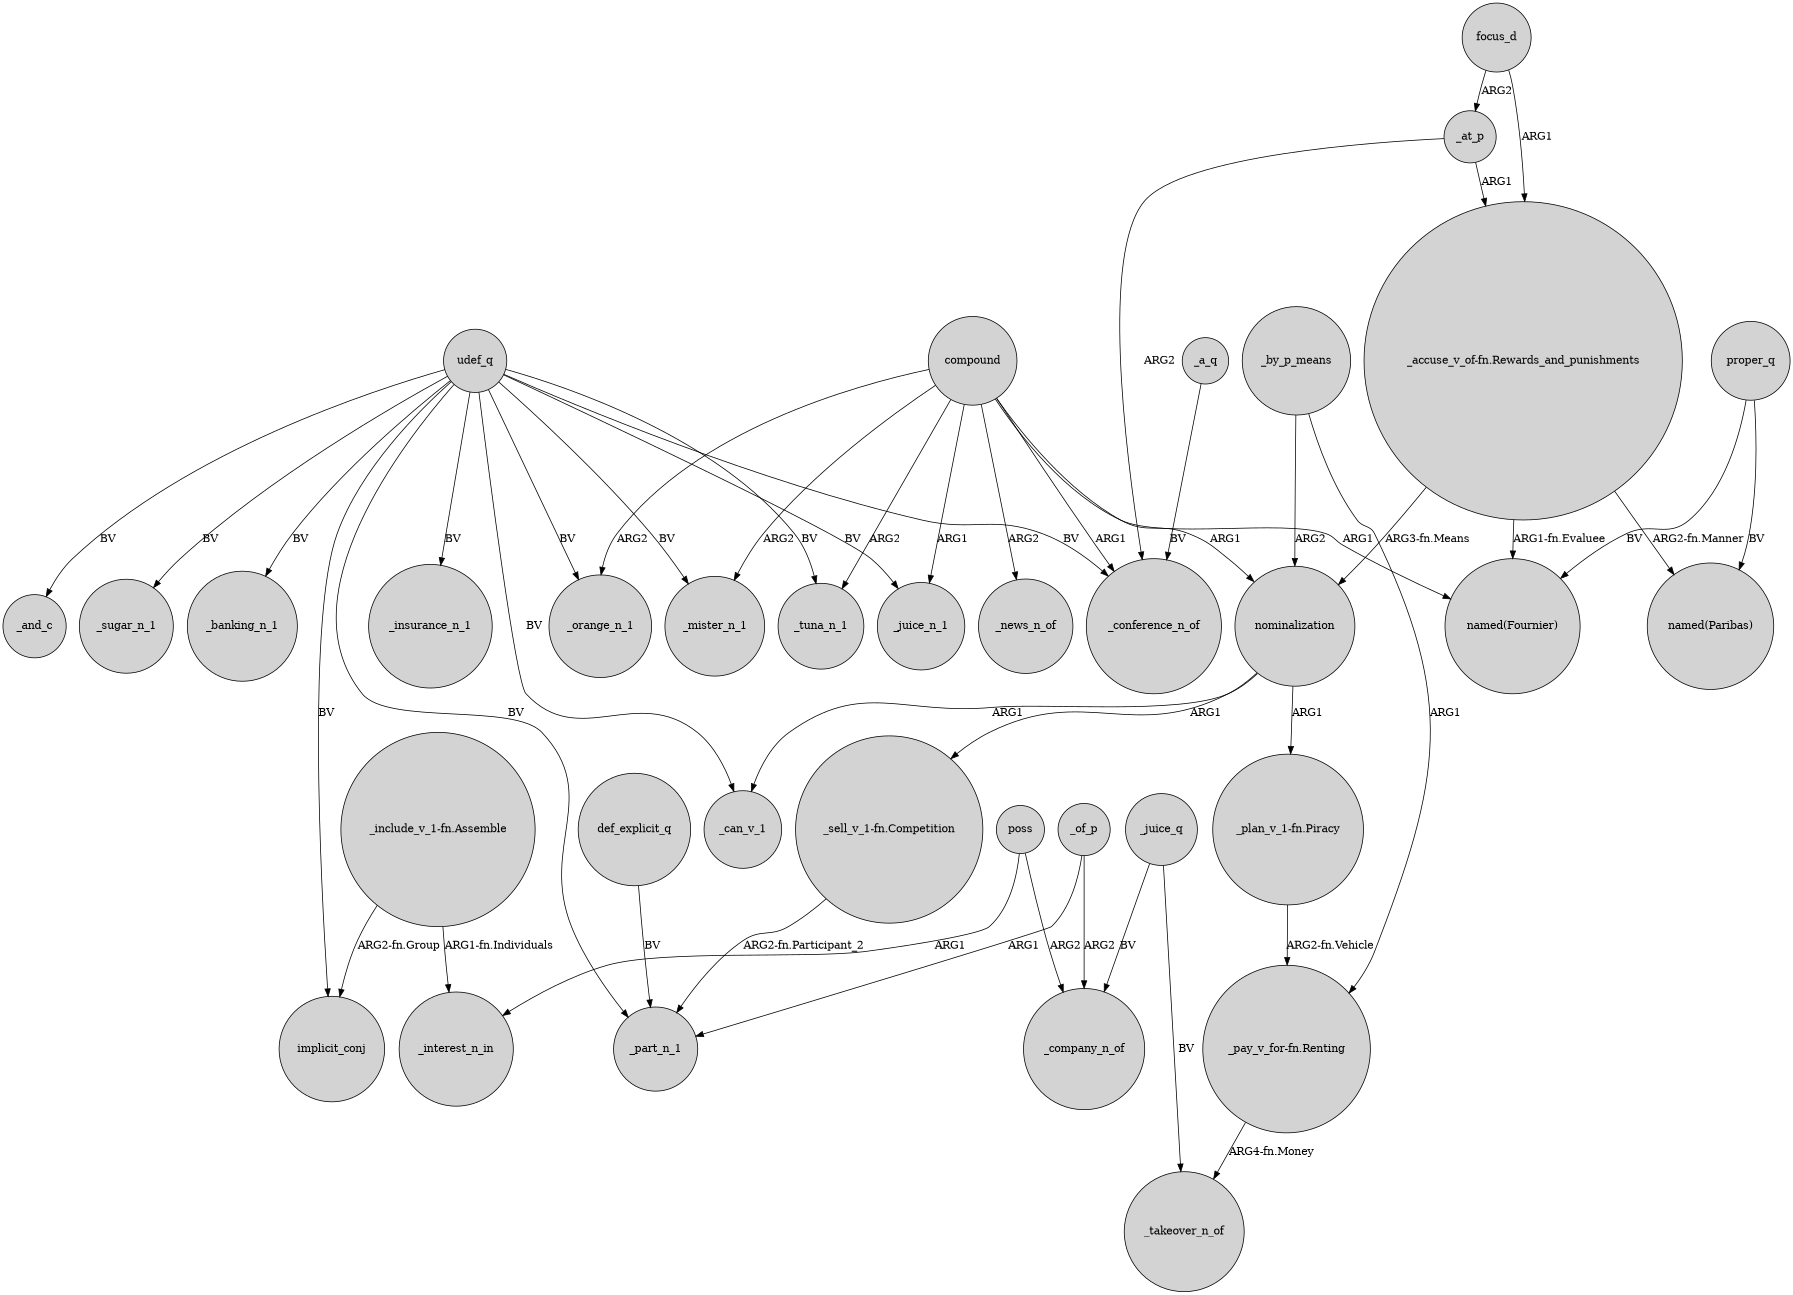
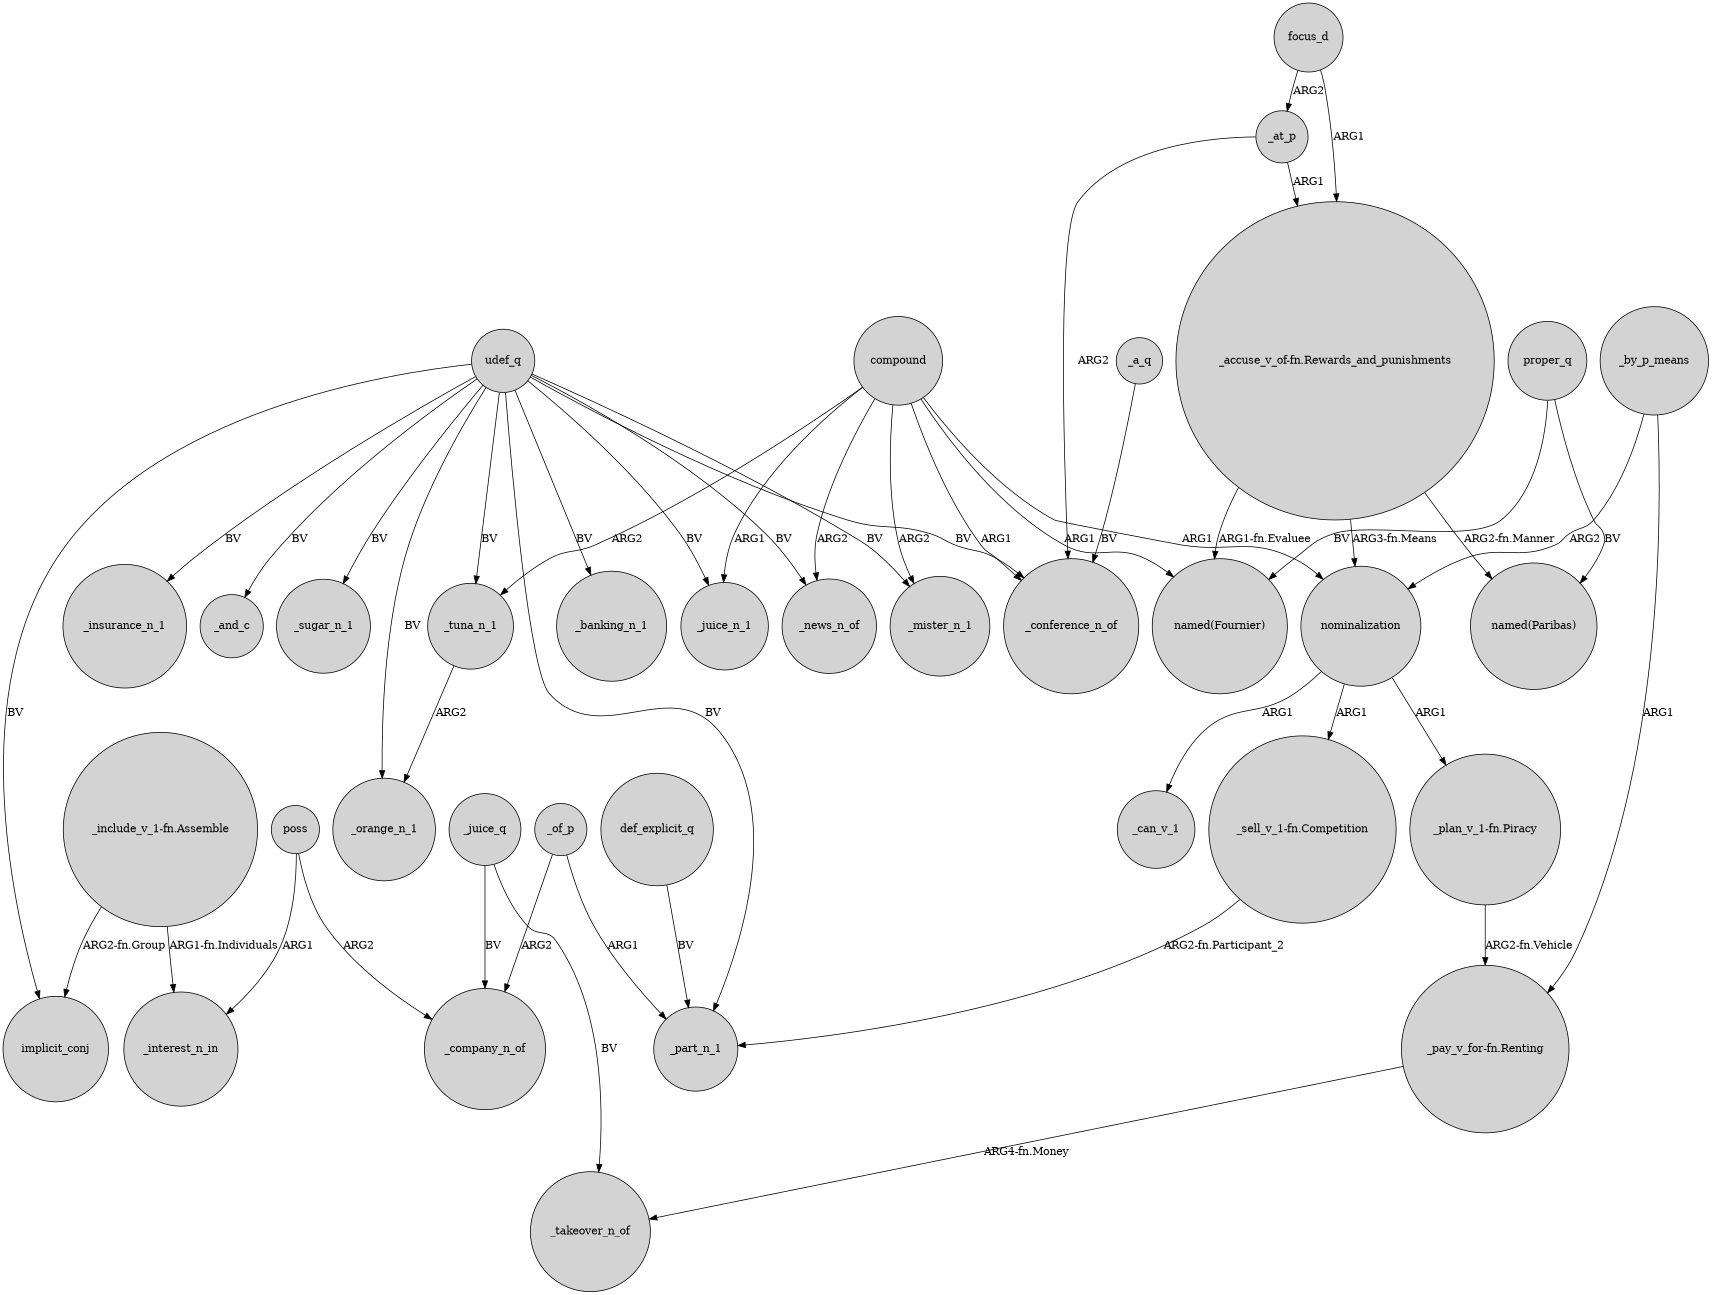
(742, 434) -> (431, 720)
(518, 665) -> (678, 463)
